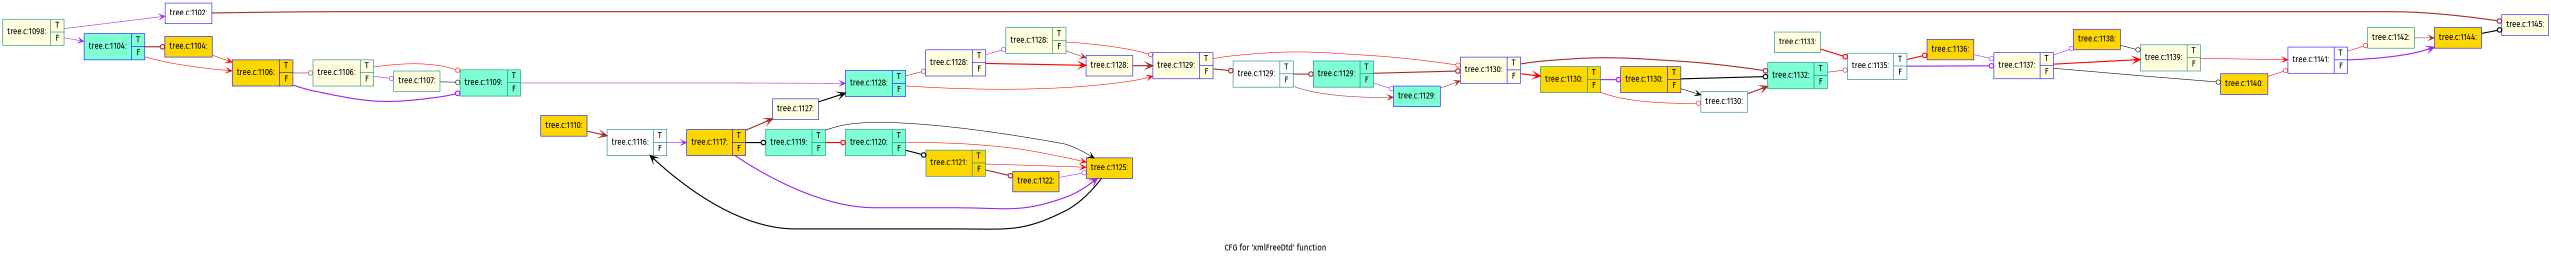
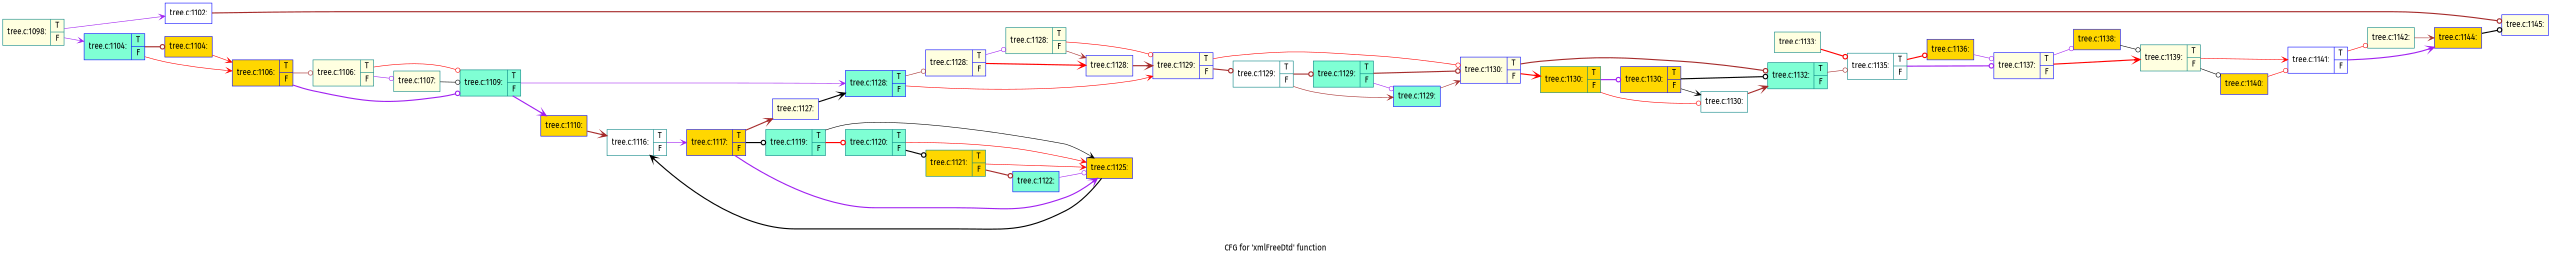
(2135, 75) -> (2208, 71)
none -> (527, 104)
(1036, 182) -> (1036, 182)
